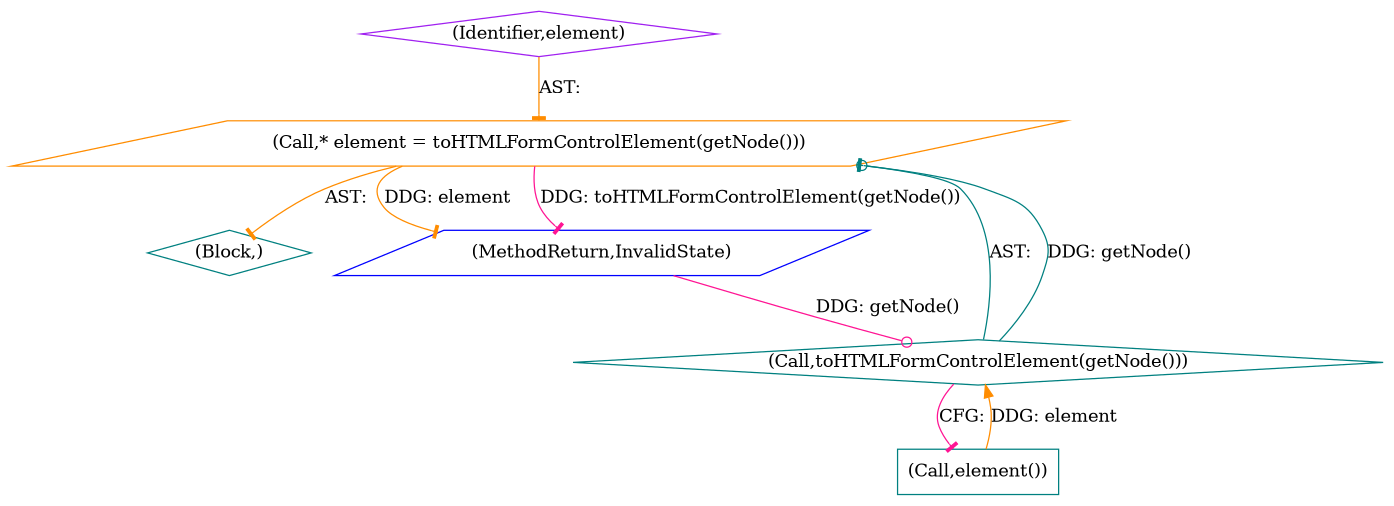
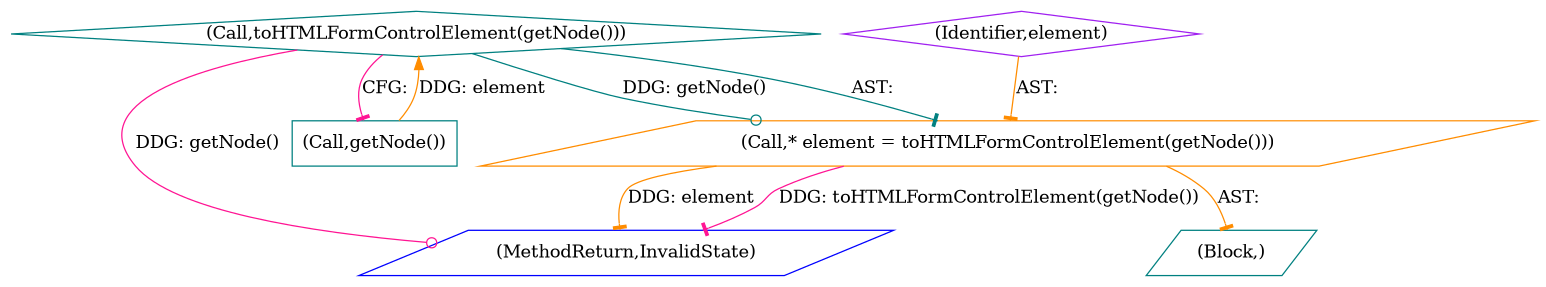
(229, 253) -> (1232, 253)
(787, 309) -> (162, 186)
(978, 472) -> (375, 143)
